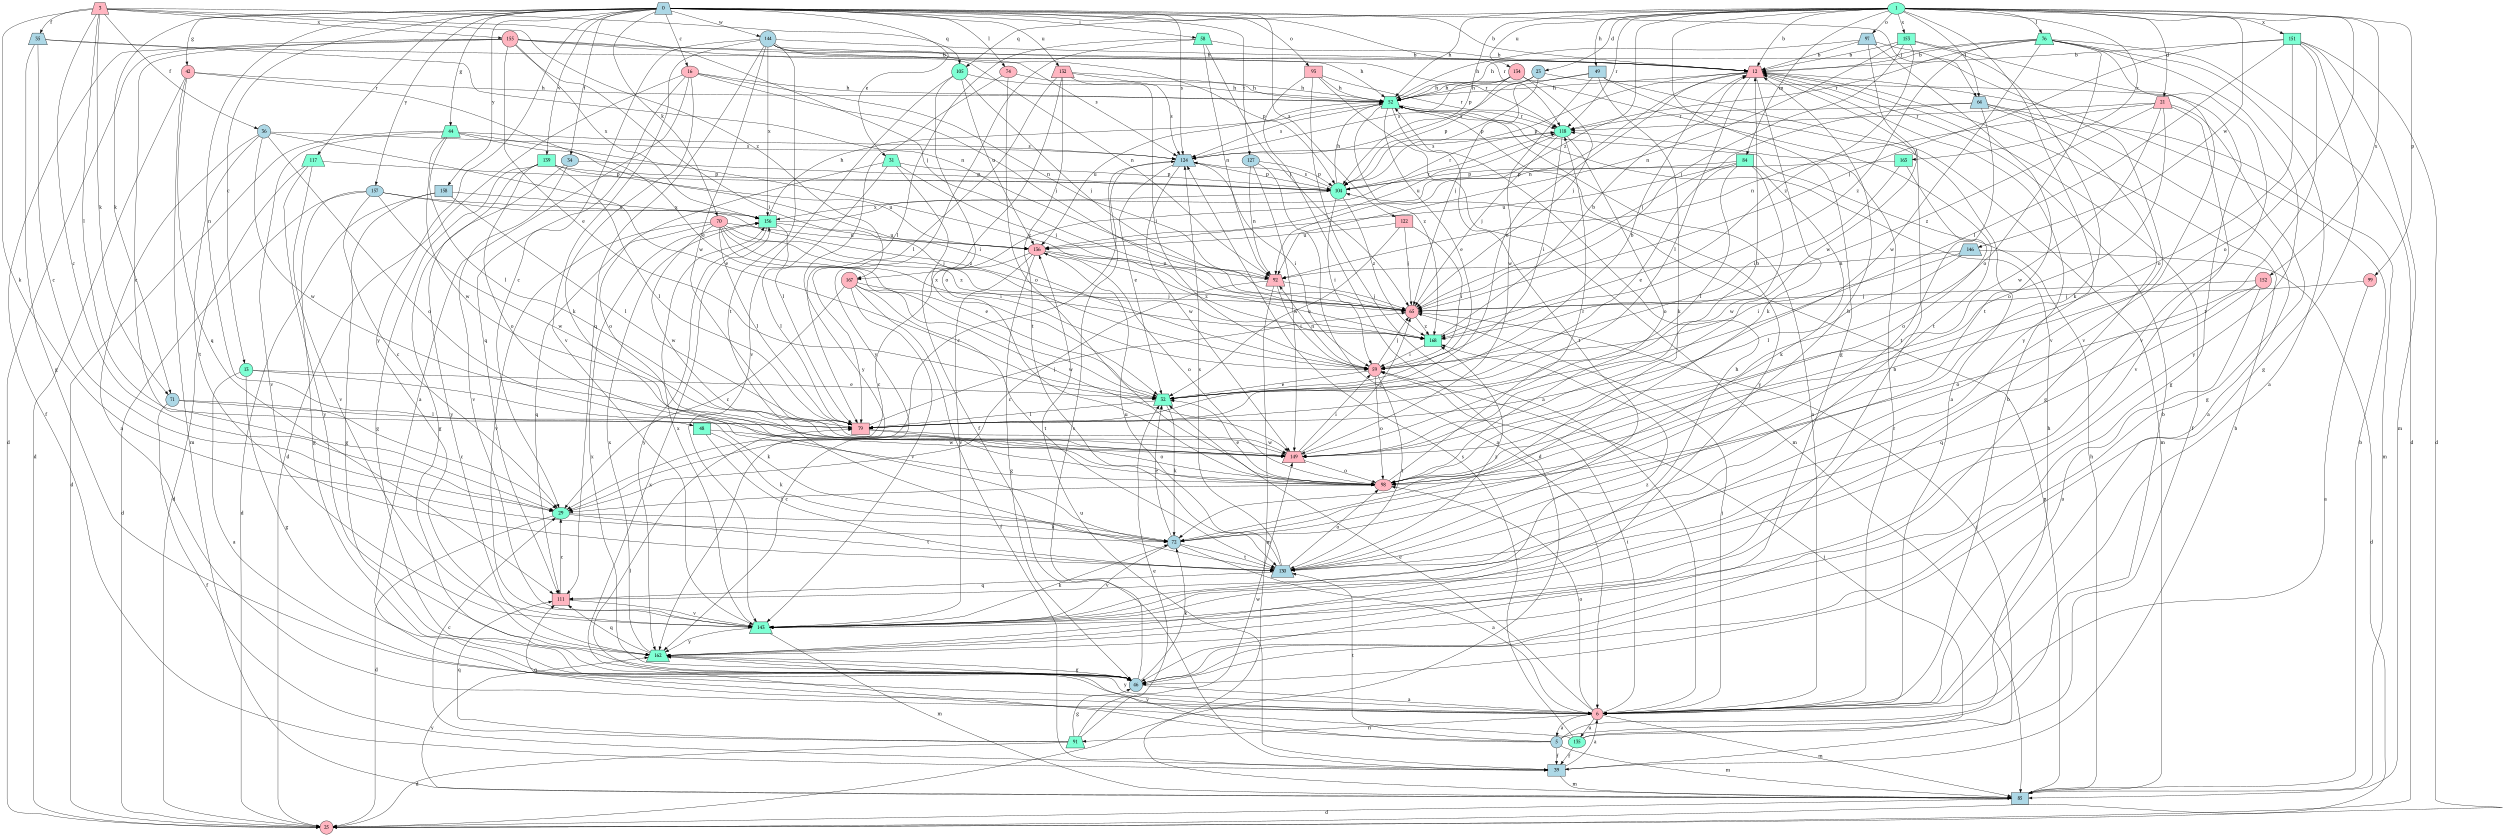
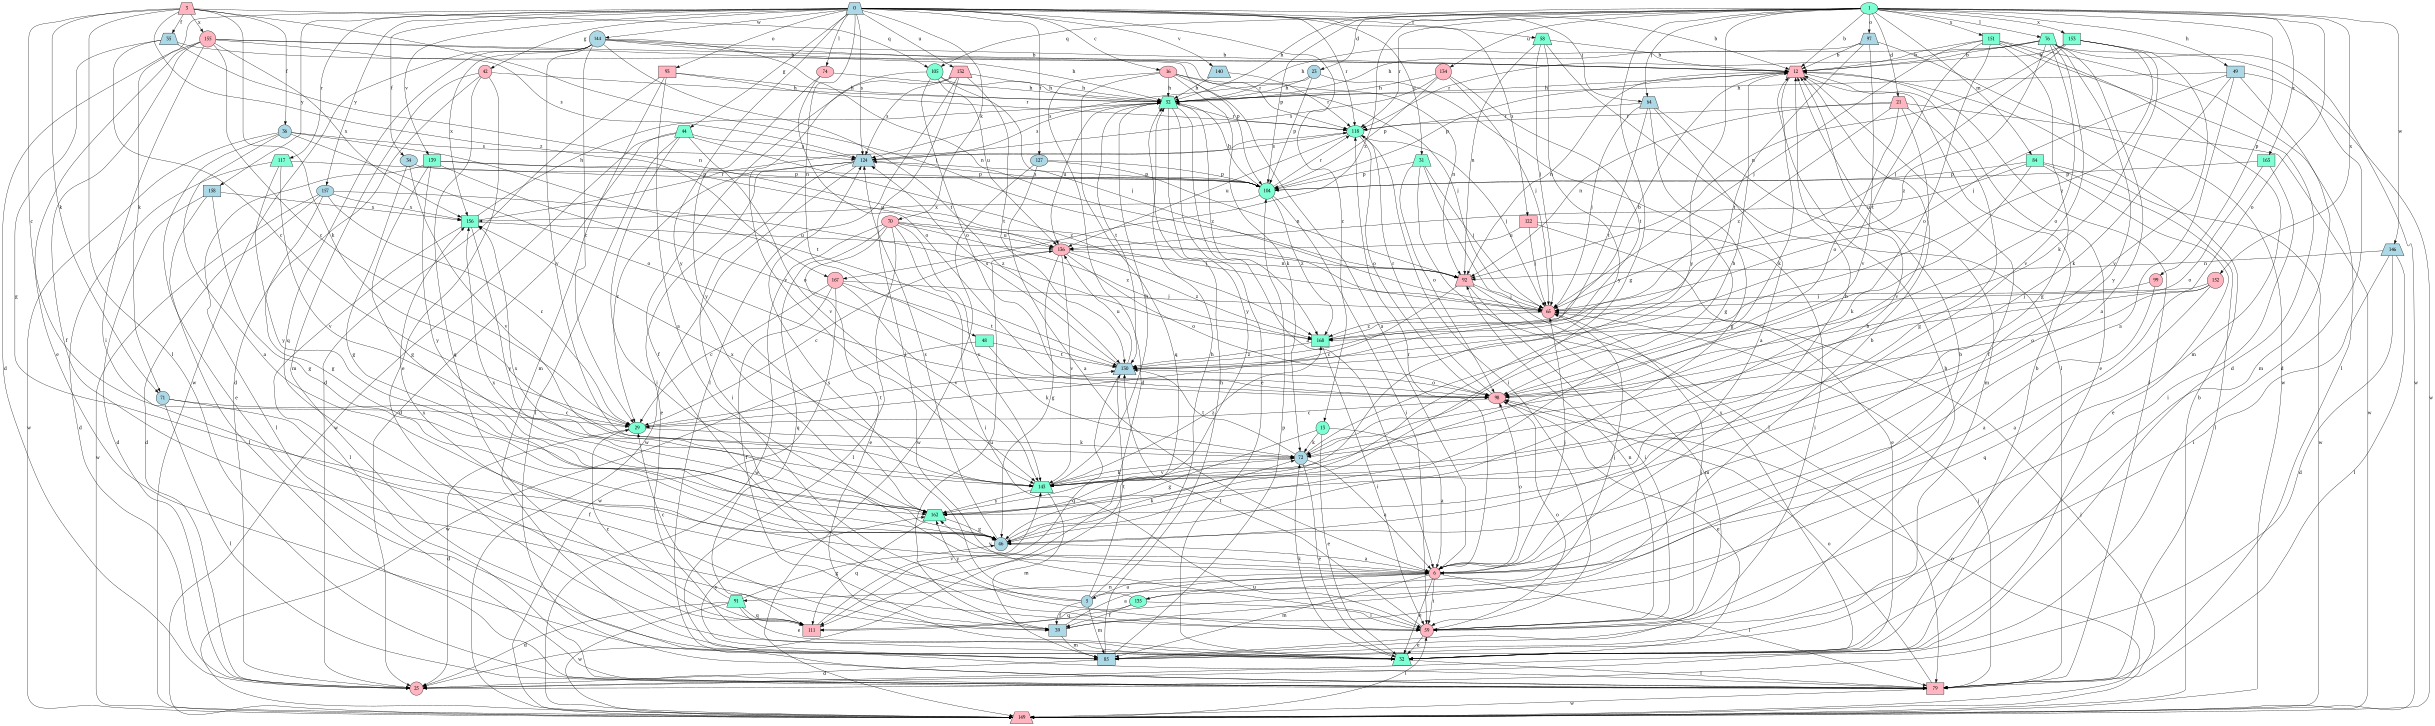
none -> (1219, 72)
(1443, 506) -> (1224, 356)
